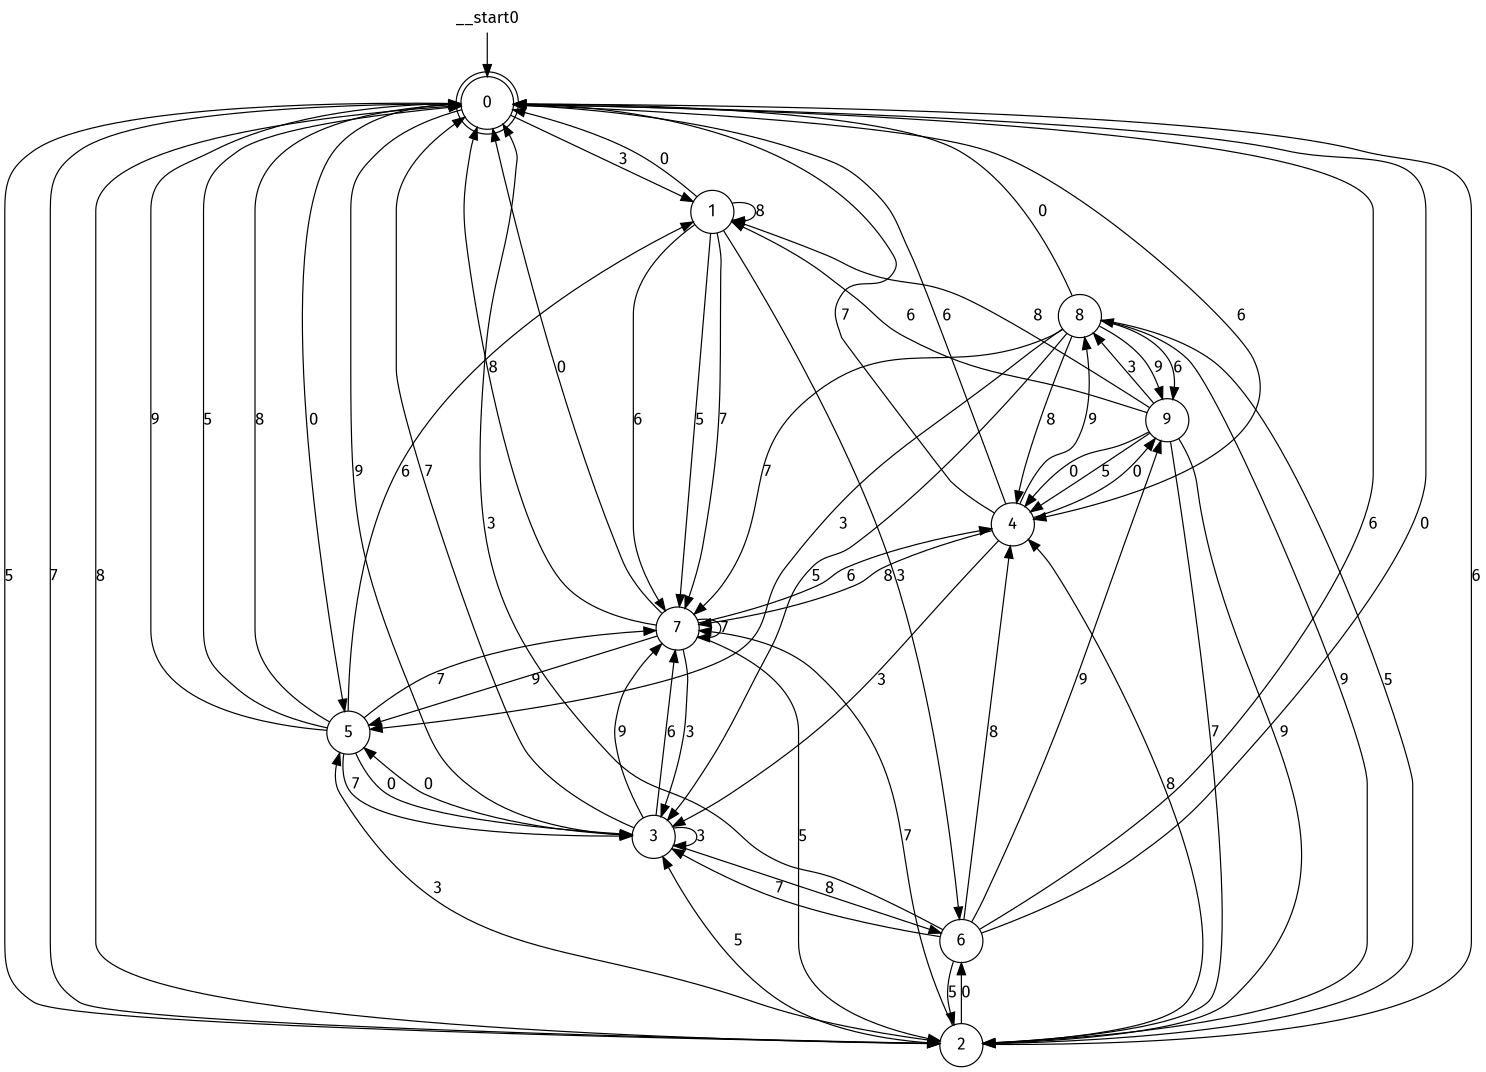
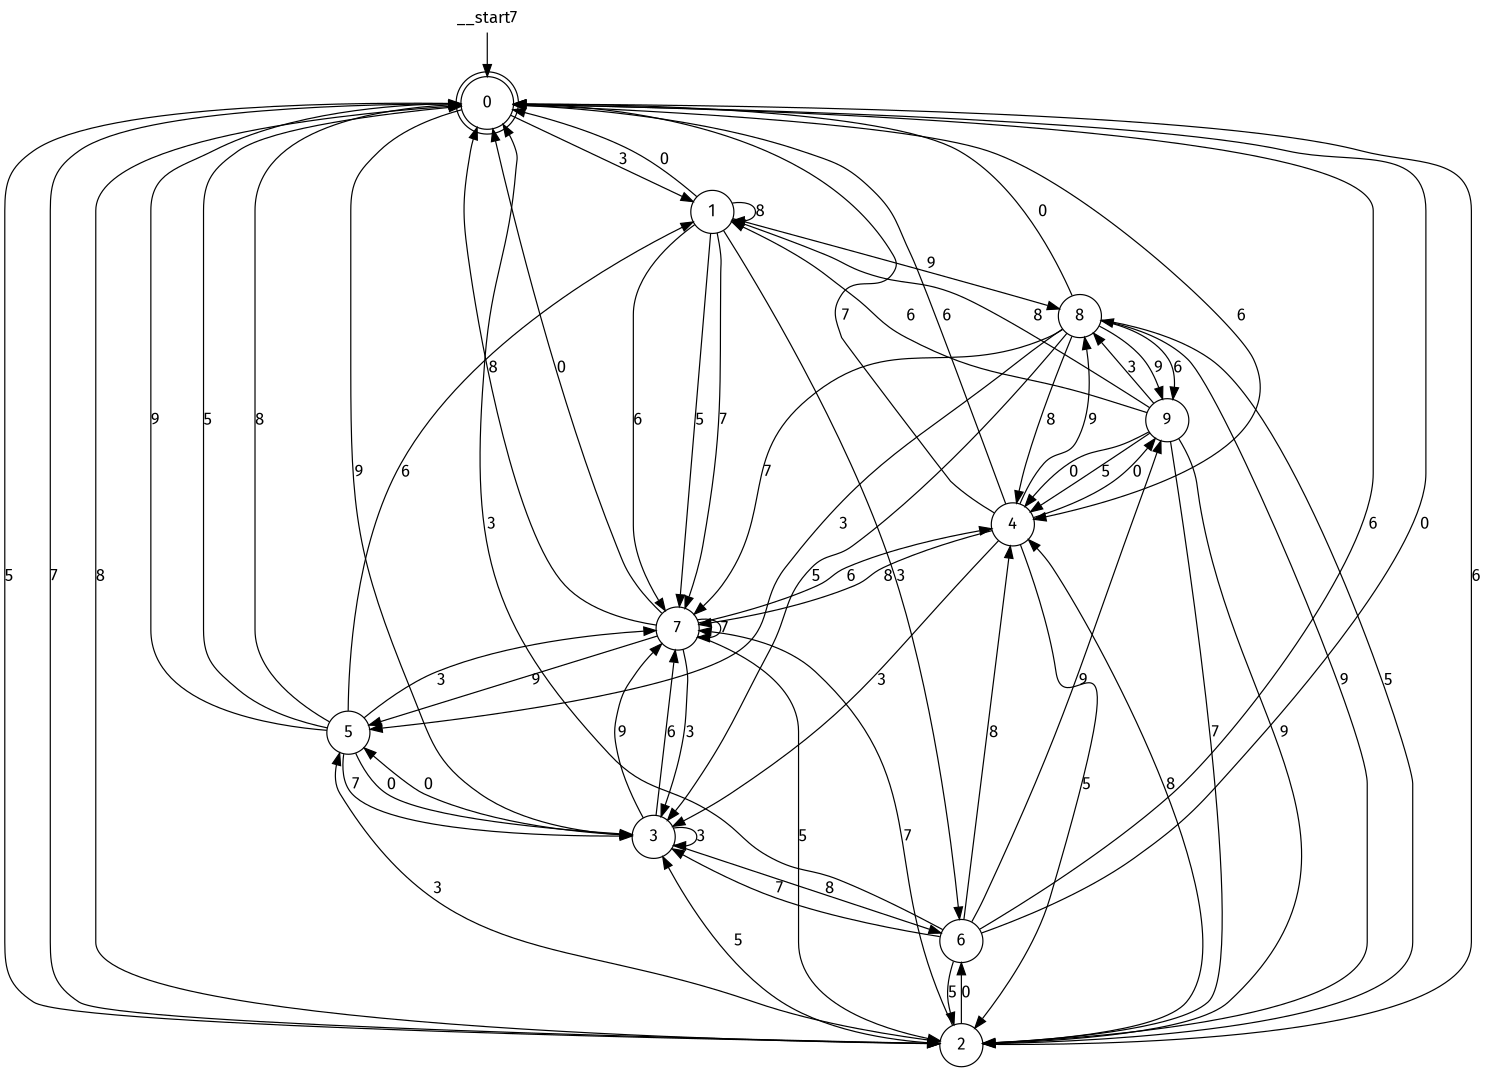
(487, 19) -> (487, 19)
none -> (883, 259)
(303, 354) -> none
(430, 500) -> none
(441, 681) -> (441, 681)
none -> (1084, 772)
